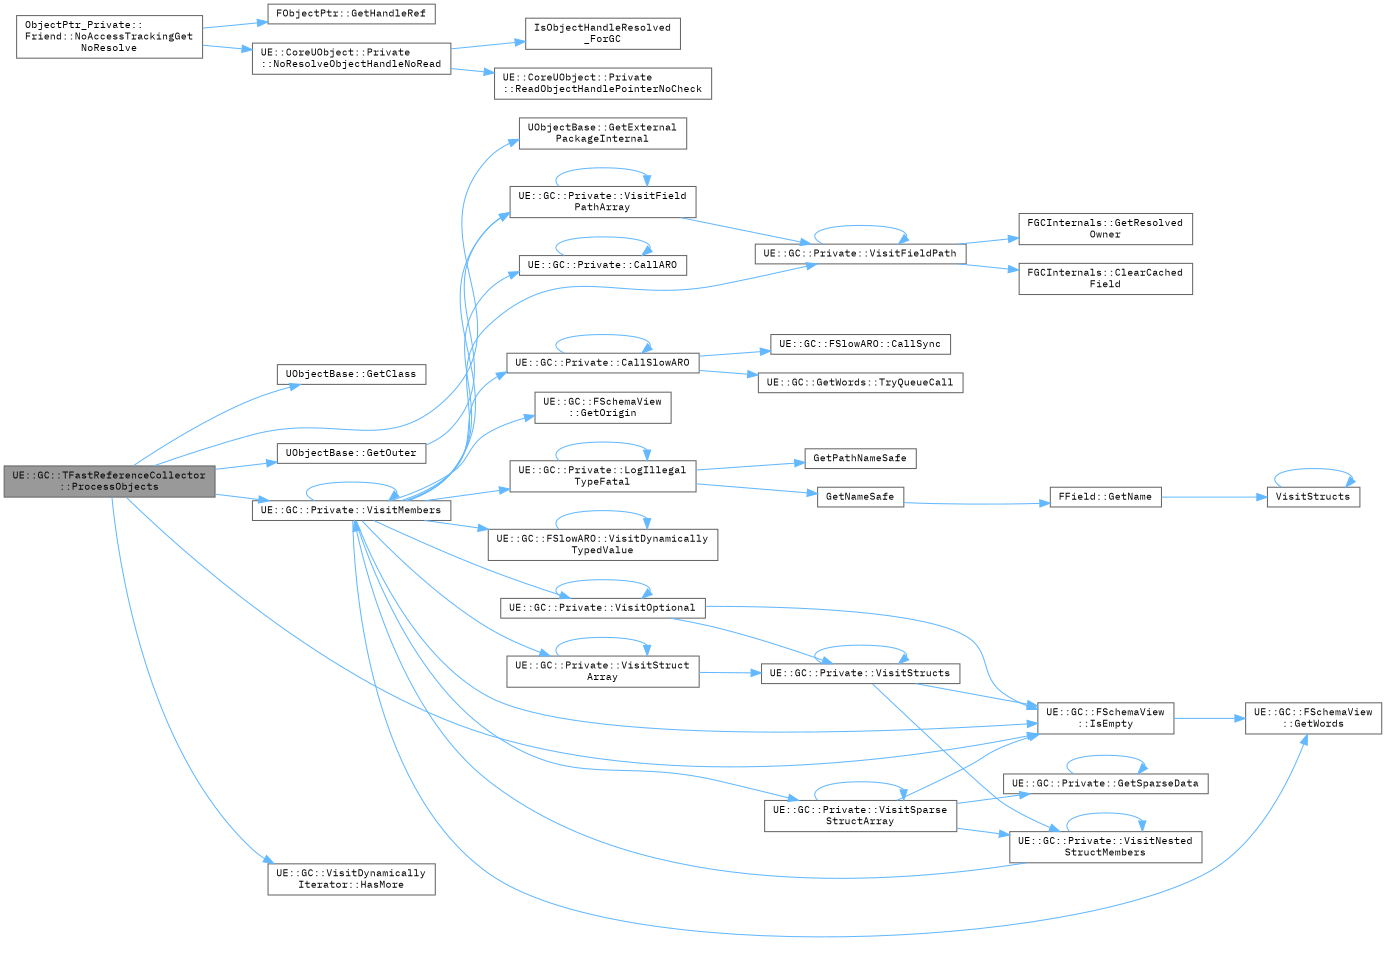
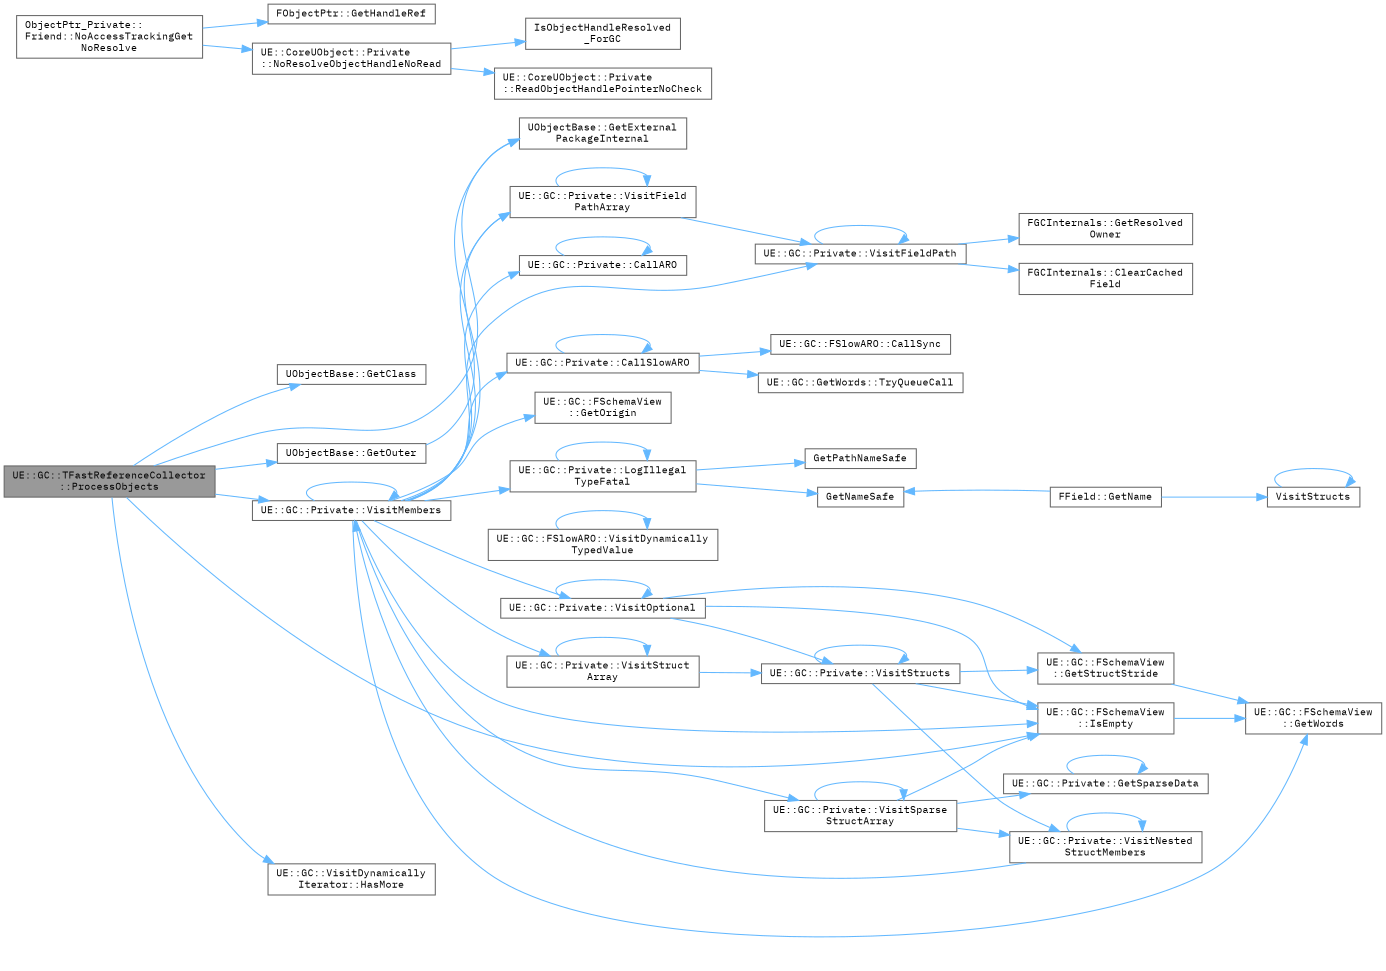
(972, 504) -> (983, 490)
(451, 524) -> (457, 267)
none -> (1106, 669)
